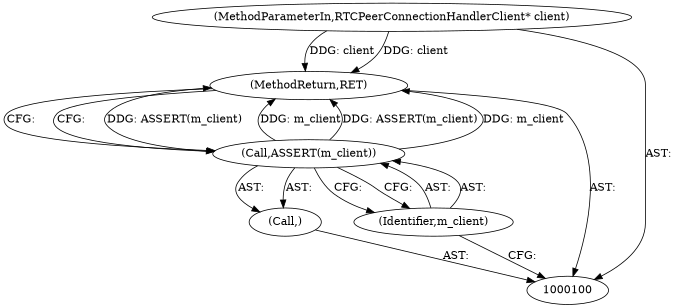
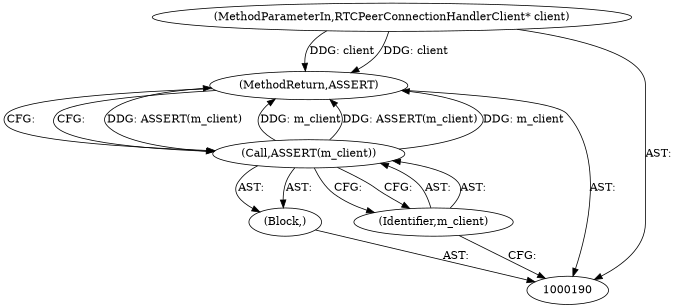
(309, 86) -> (309, 86)
(285, 222) -> (285, 222)
(568, 290) -> (568, 290)
